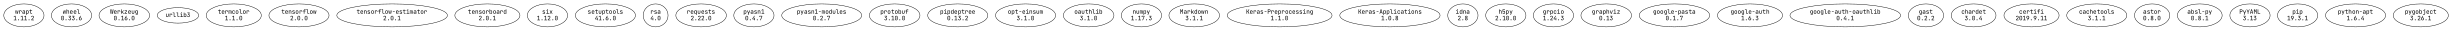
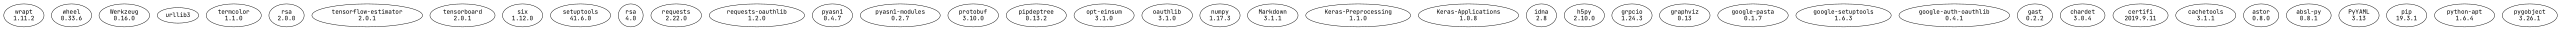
(299, 15) -> (287, 15)
none -> (757, 15)
(1750, 15) -> (1844, 15)
